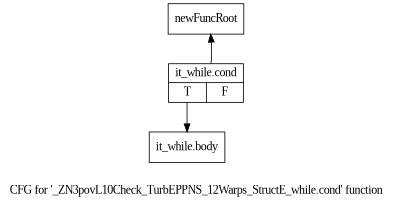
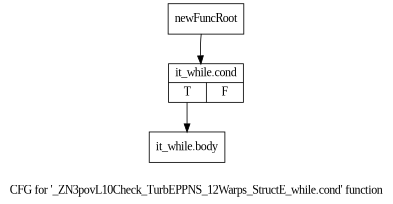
(212, 53) -> (201, 45)
